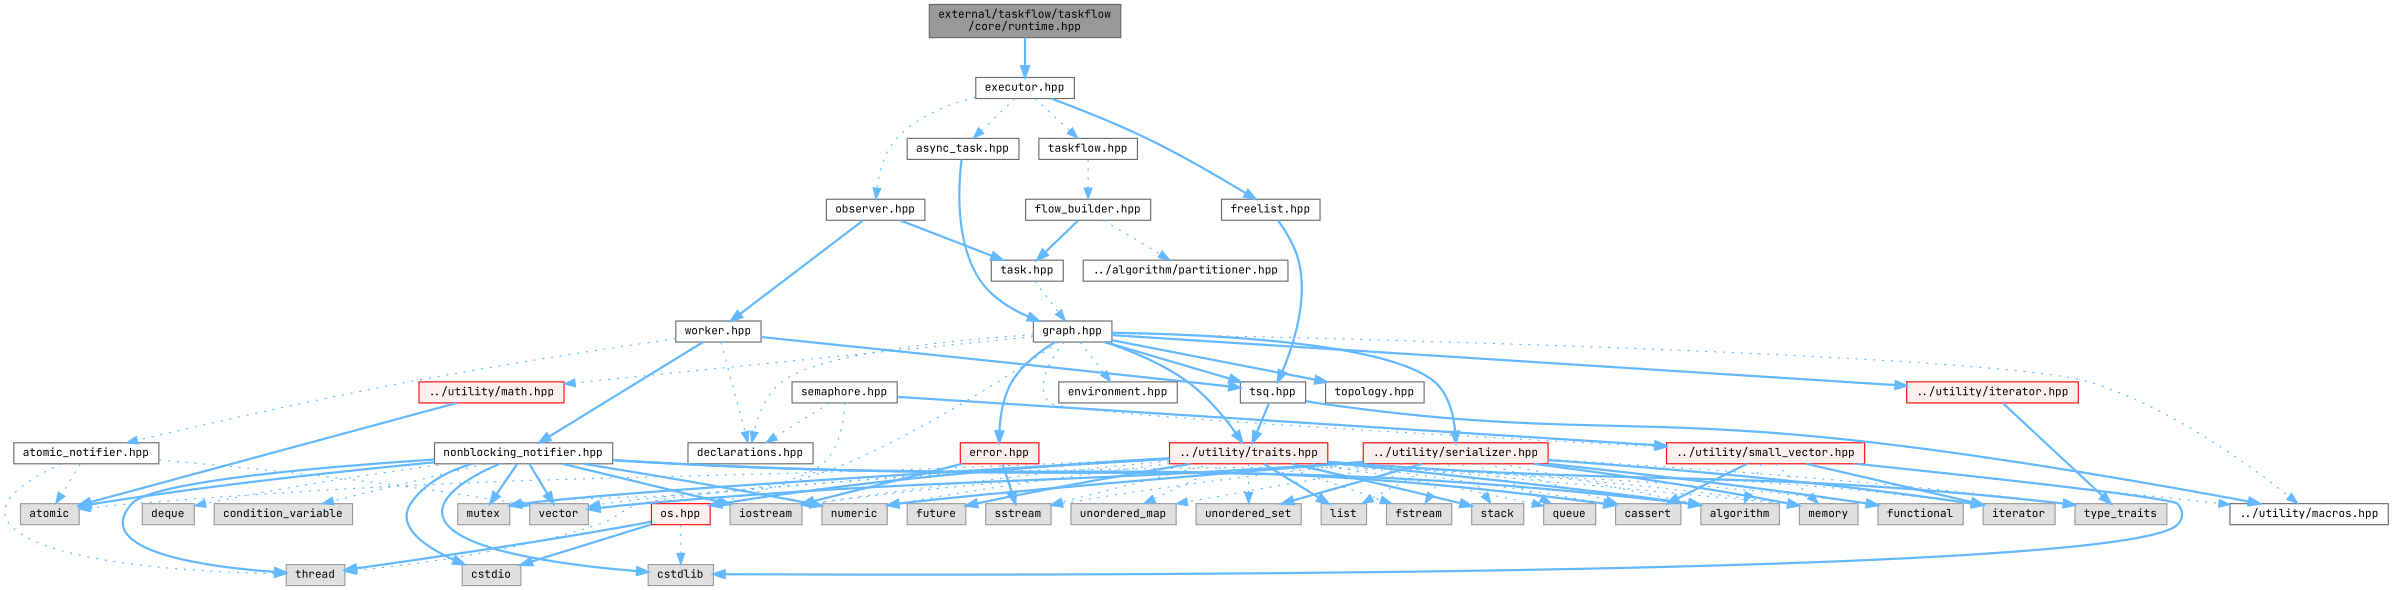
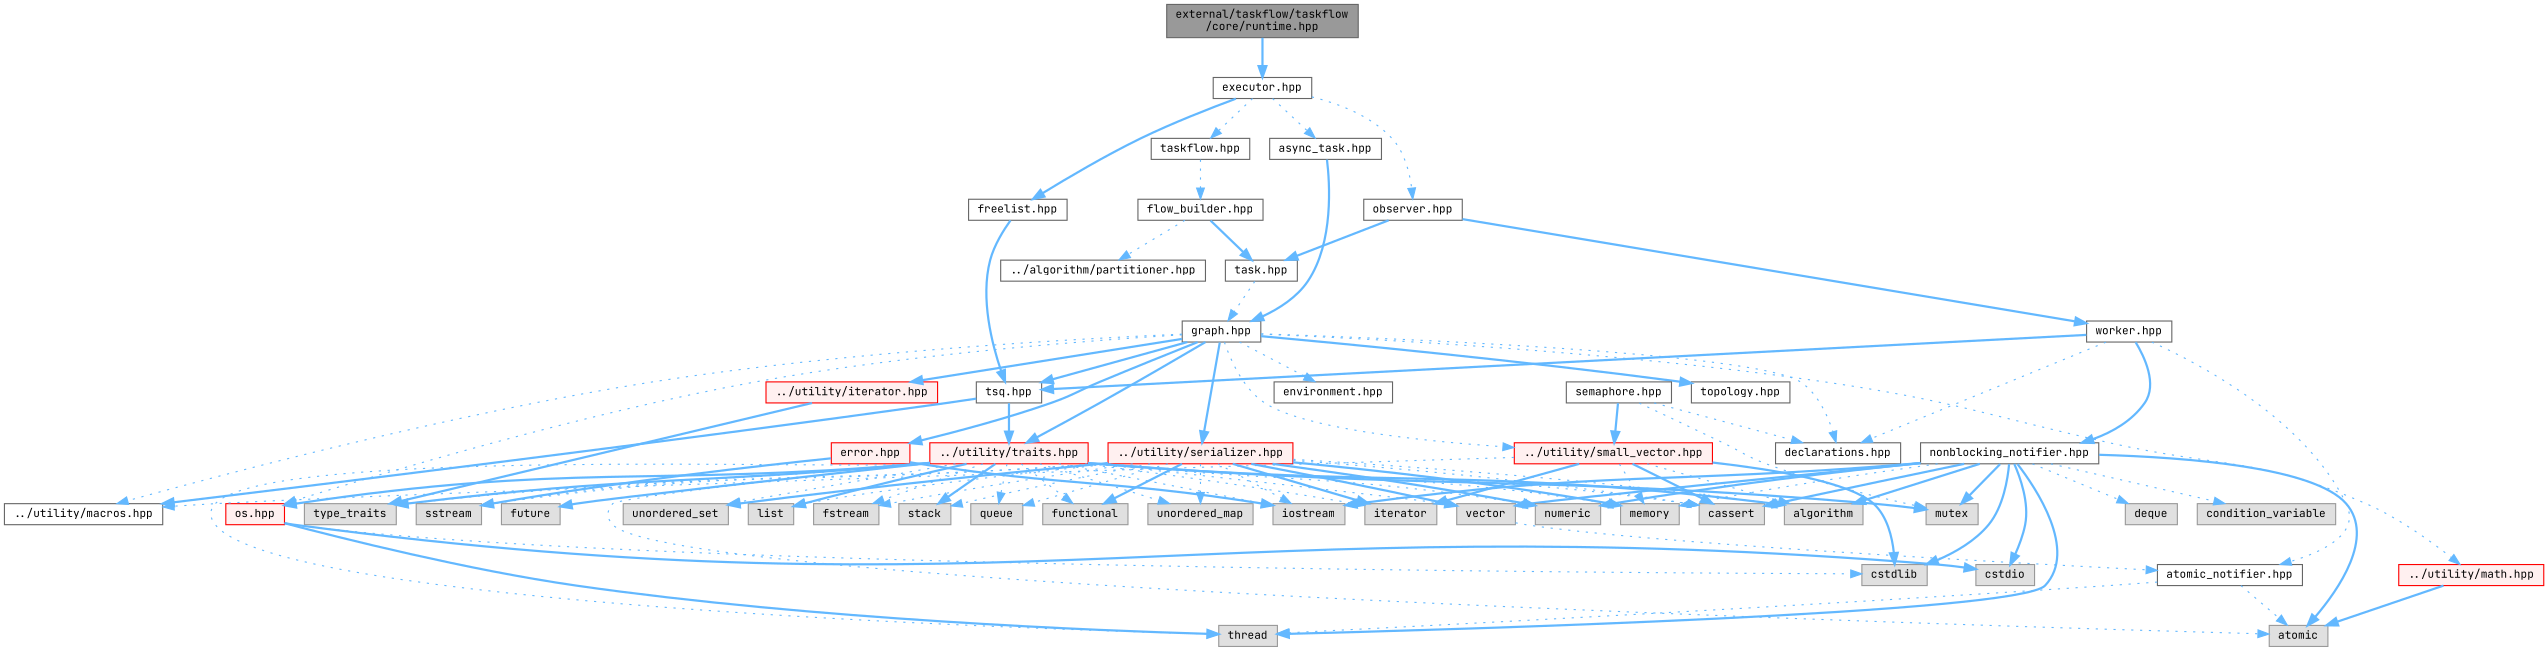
(249, 468) -> (1830, 552)
